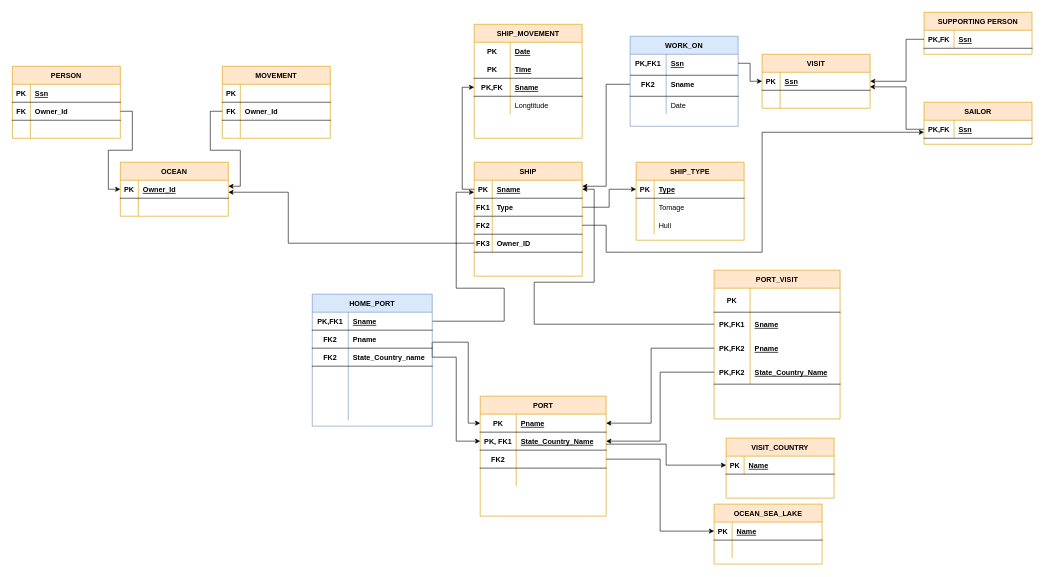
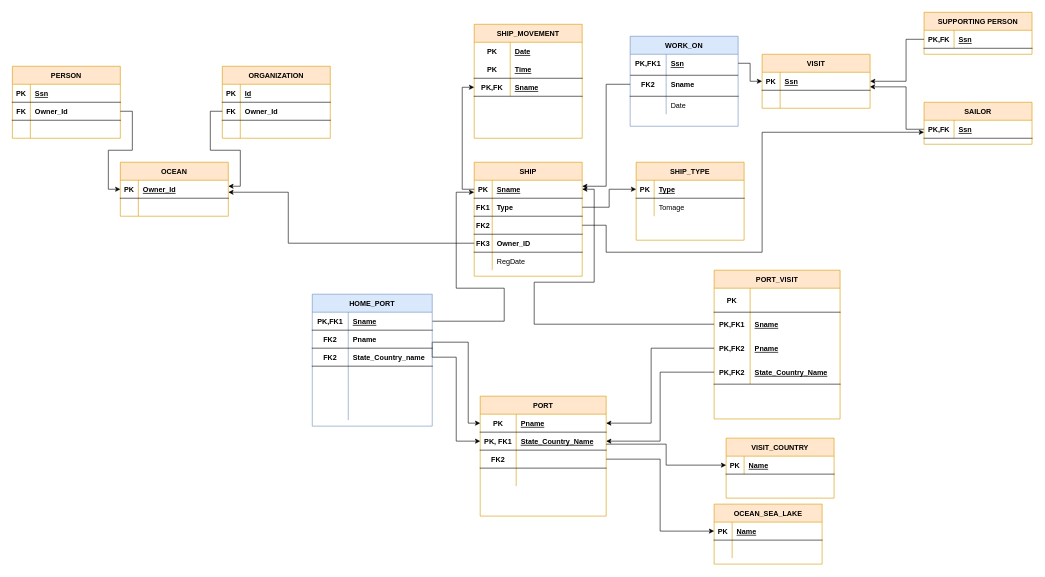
(276, 76) -> (276, 76)
none -> (285, 93)
(546, 105) -> none
(699, 225) -> none
none -> (537, 261)
